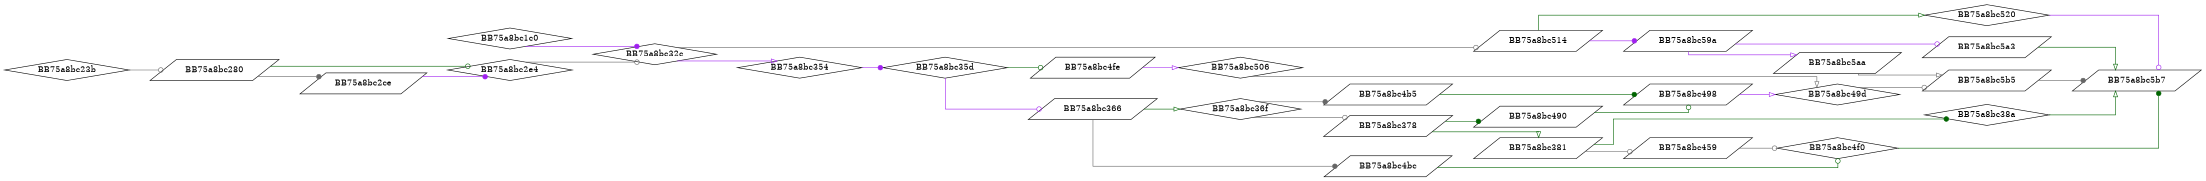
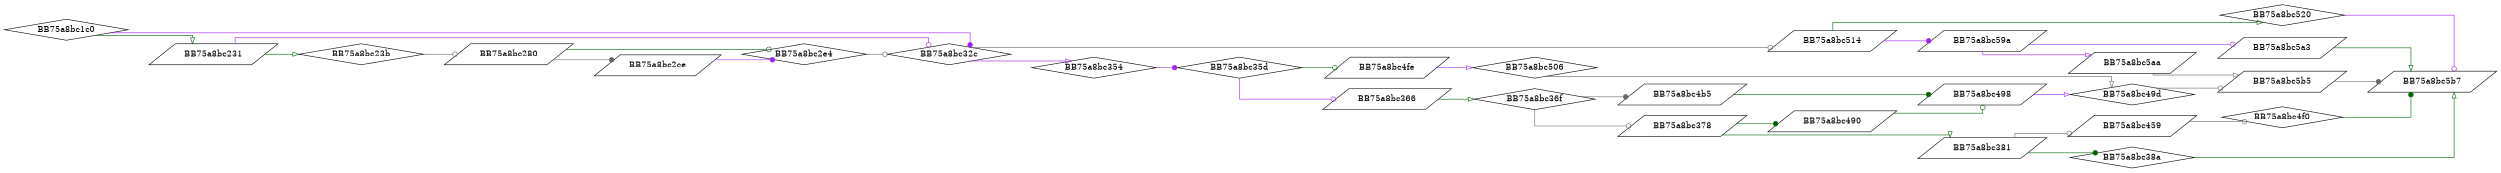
none -> (213, 54)
(1388, 166) -> none
